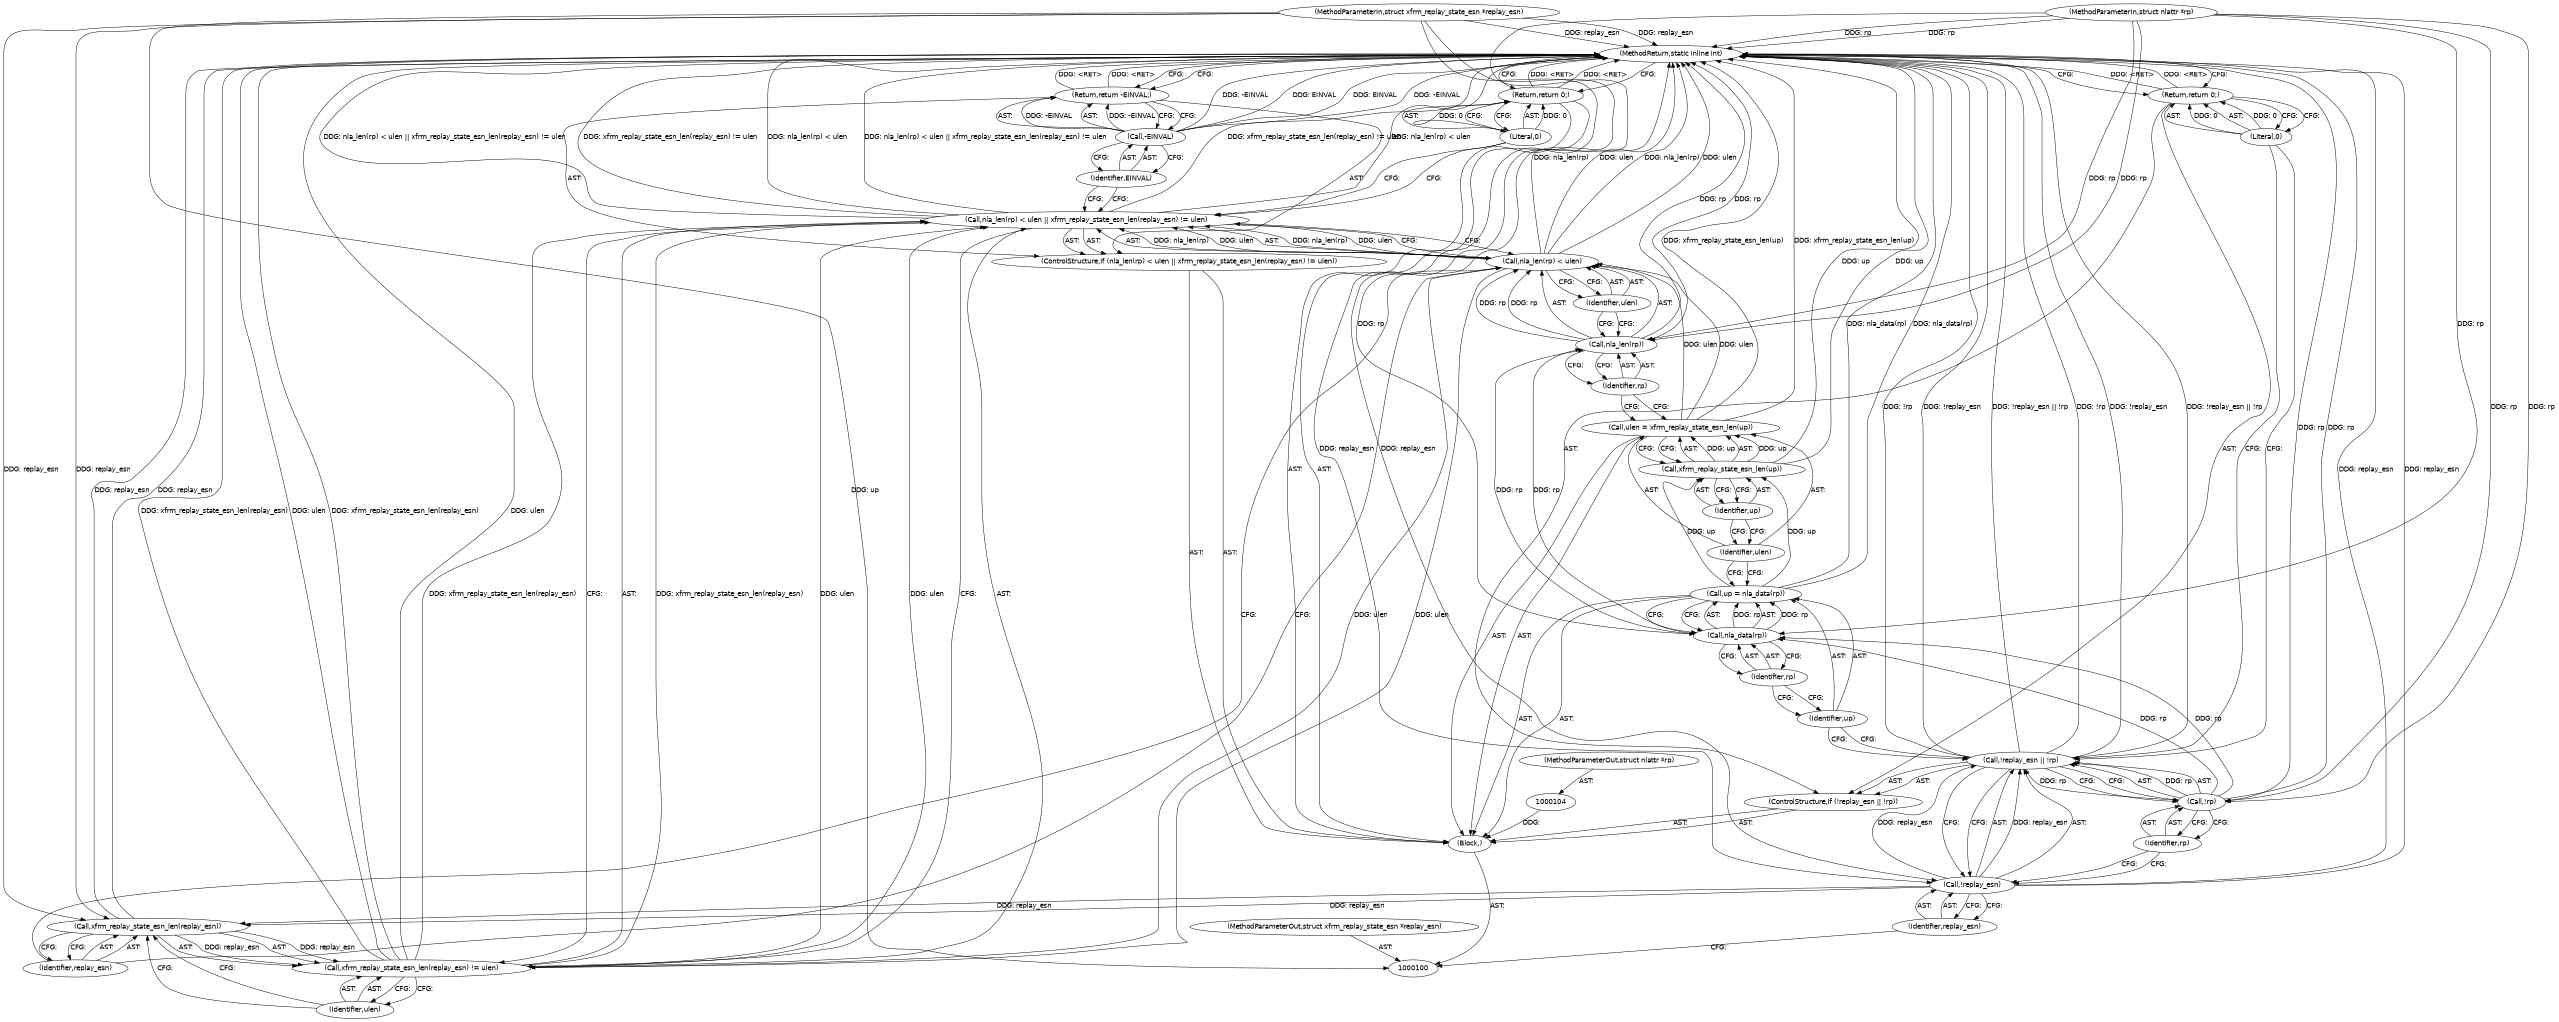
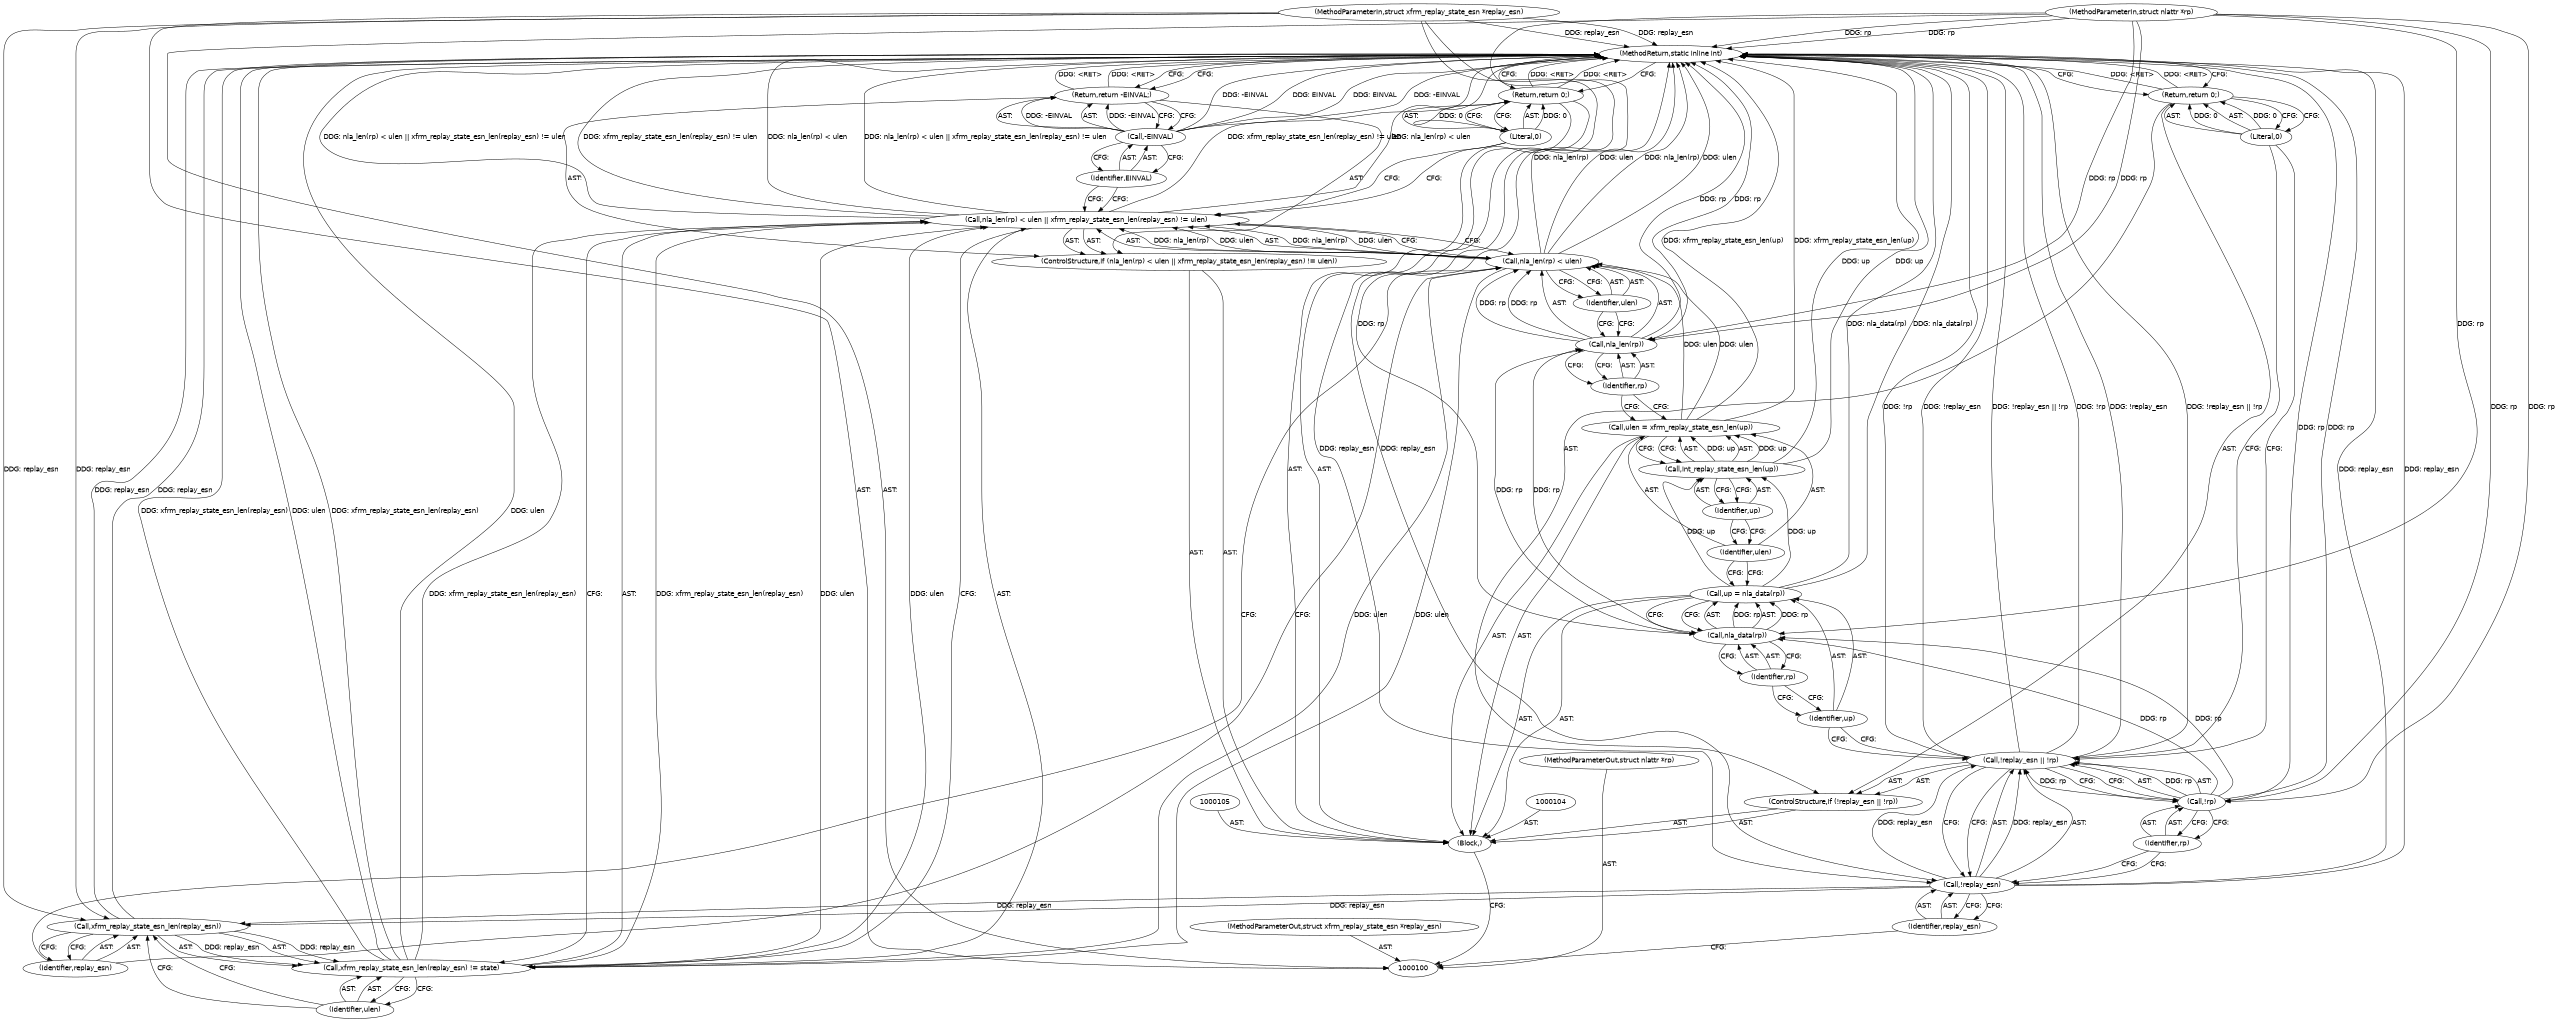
none -> (172, 53)
(1722, 470) -> (1722, 470)
(865, 490) -> (865, 490)
(1577, 779) -> (1600, 933)
none -> (1215, 802)
(1532, 823) -> (1532, 823)
(1499, 906) -> (1499, 906)
(411, 968) -> (411, 968)
